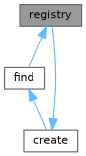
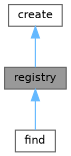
(40, 115) -> none
